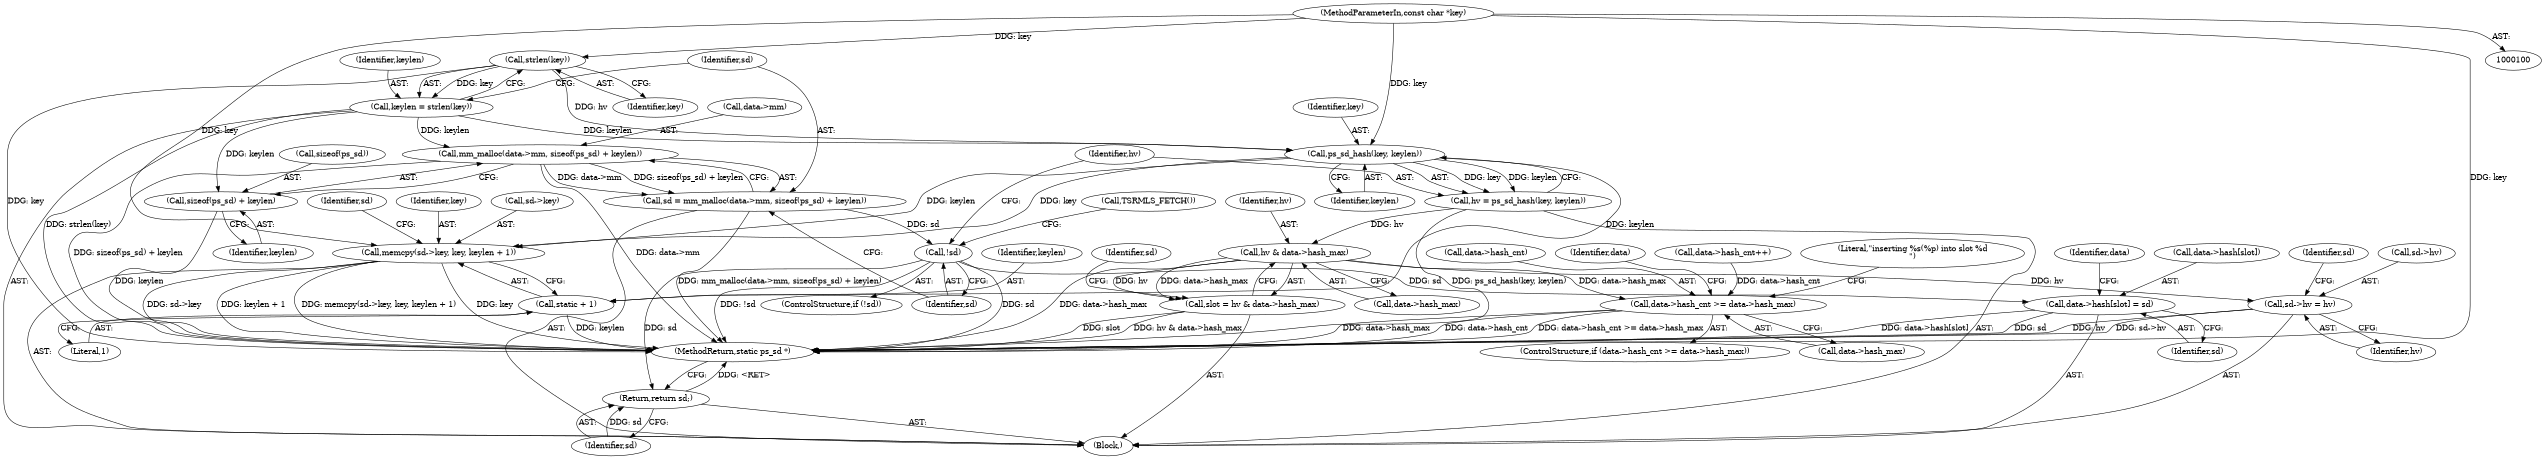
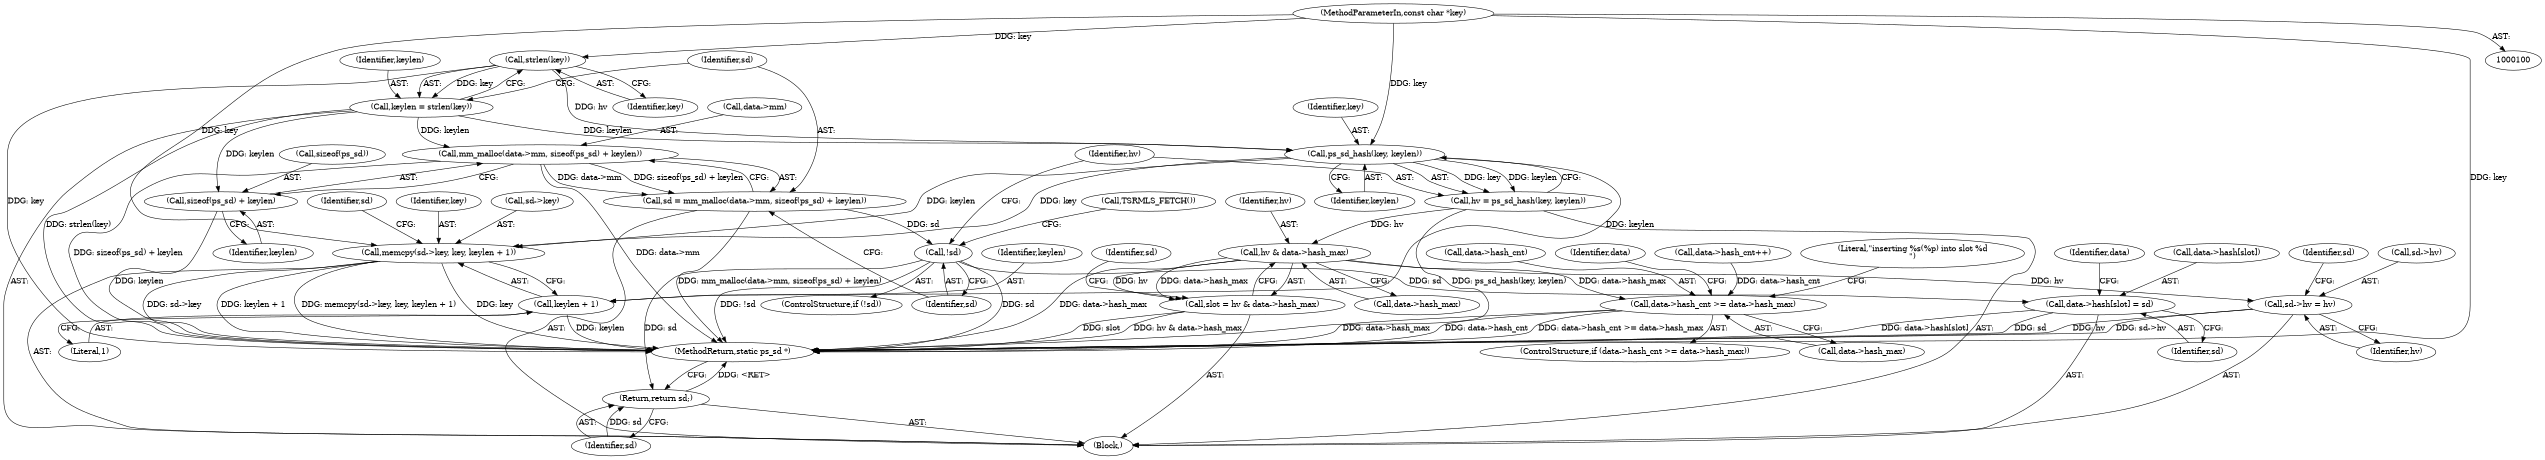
(566, 305) -> (566, 305)
